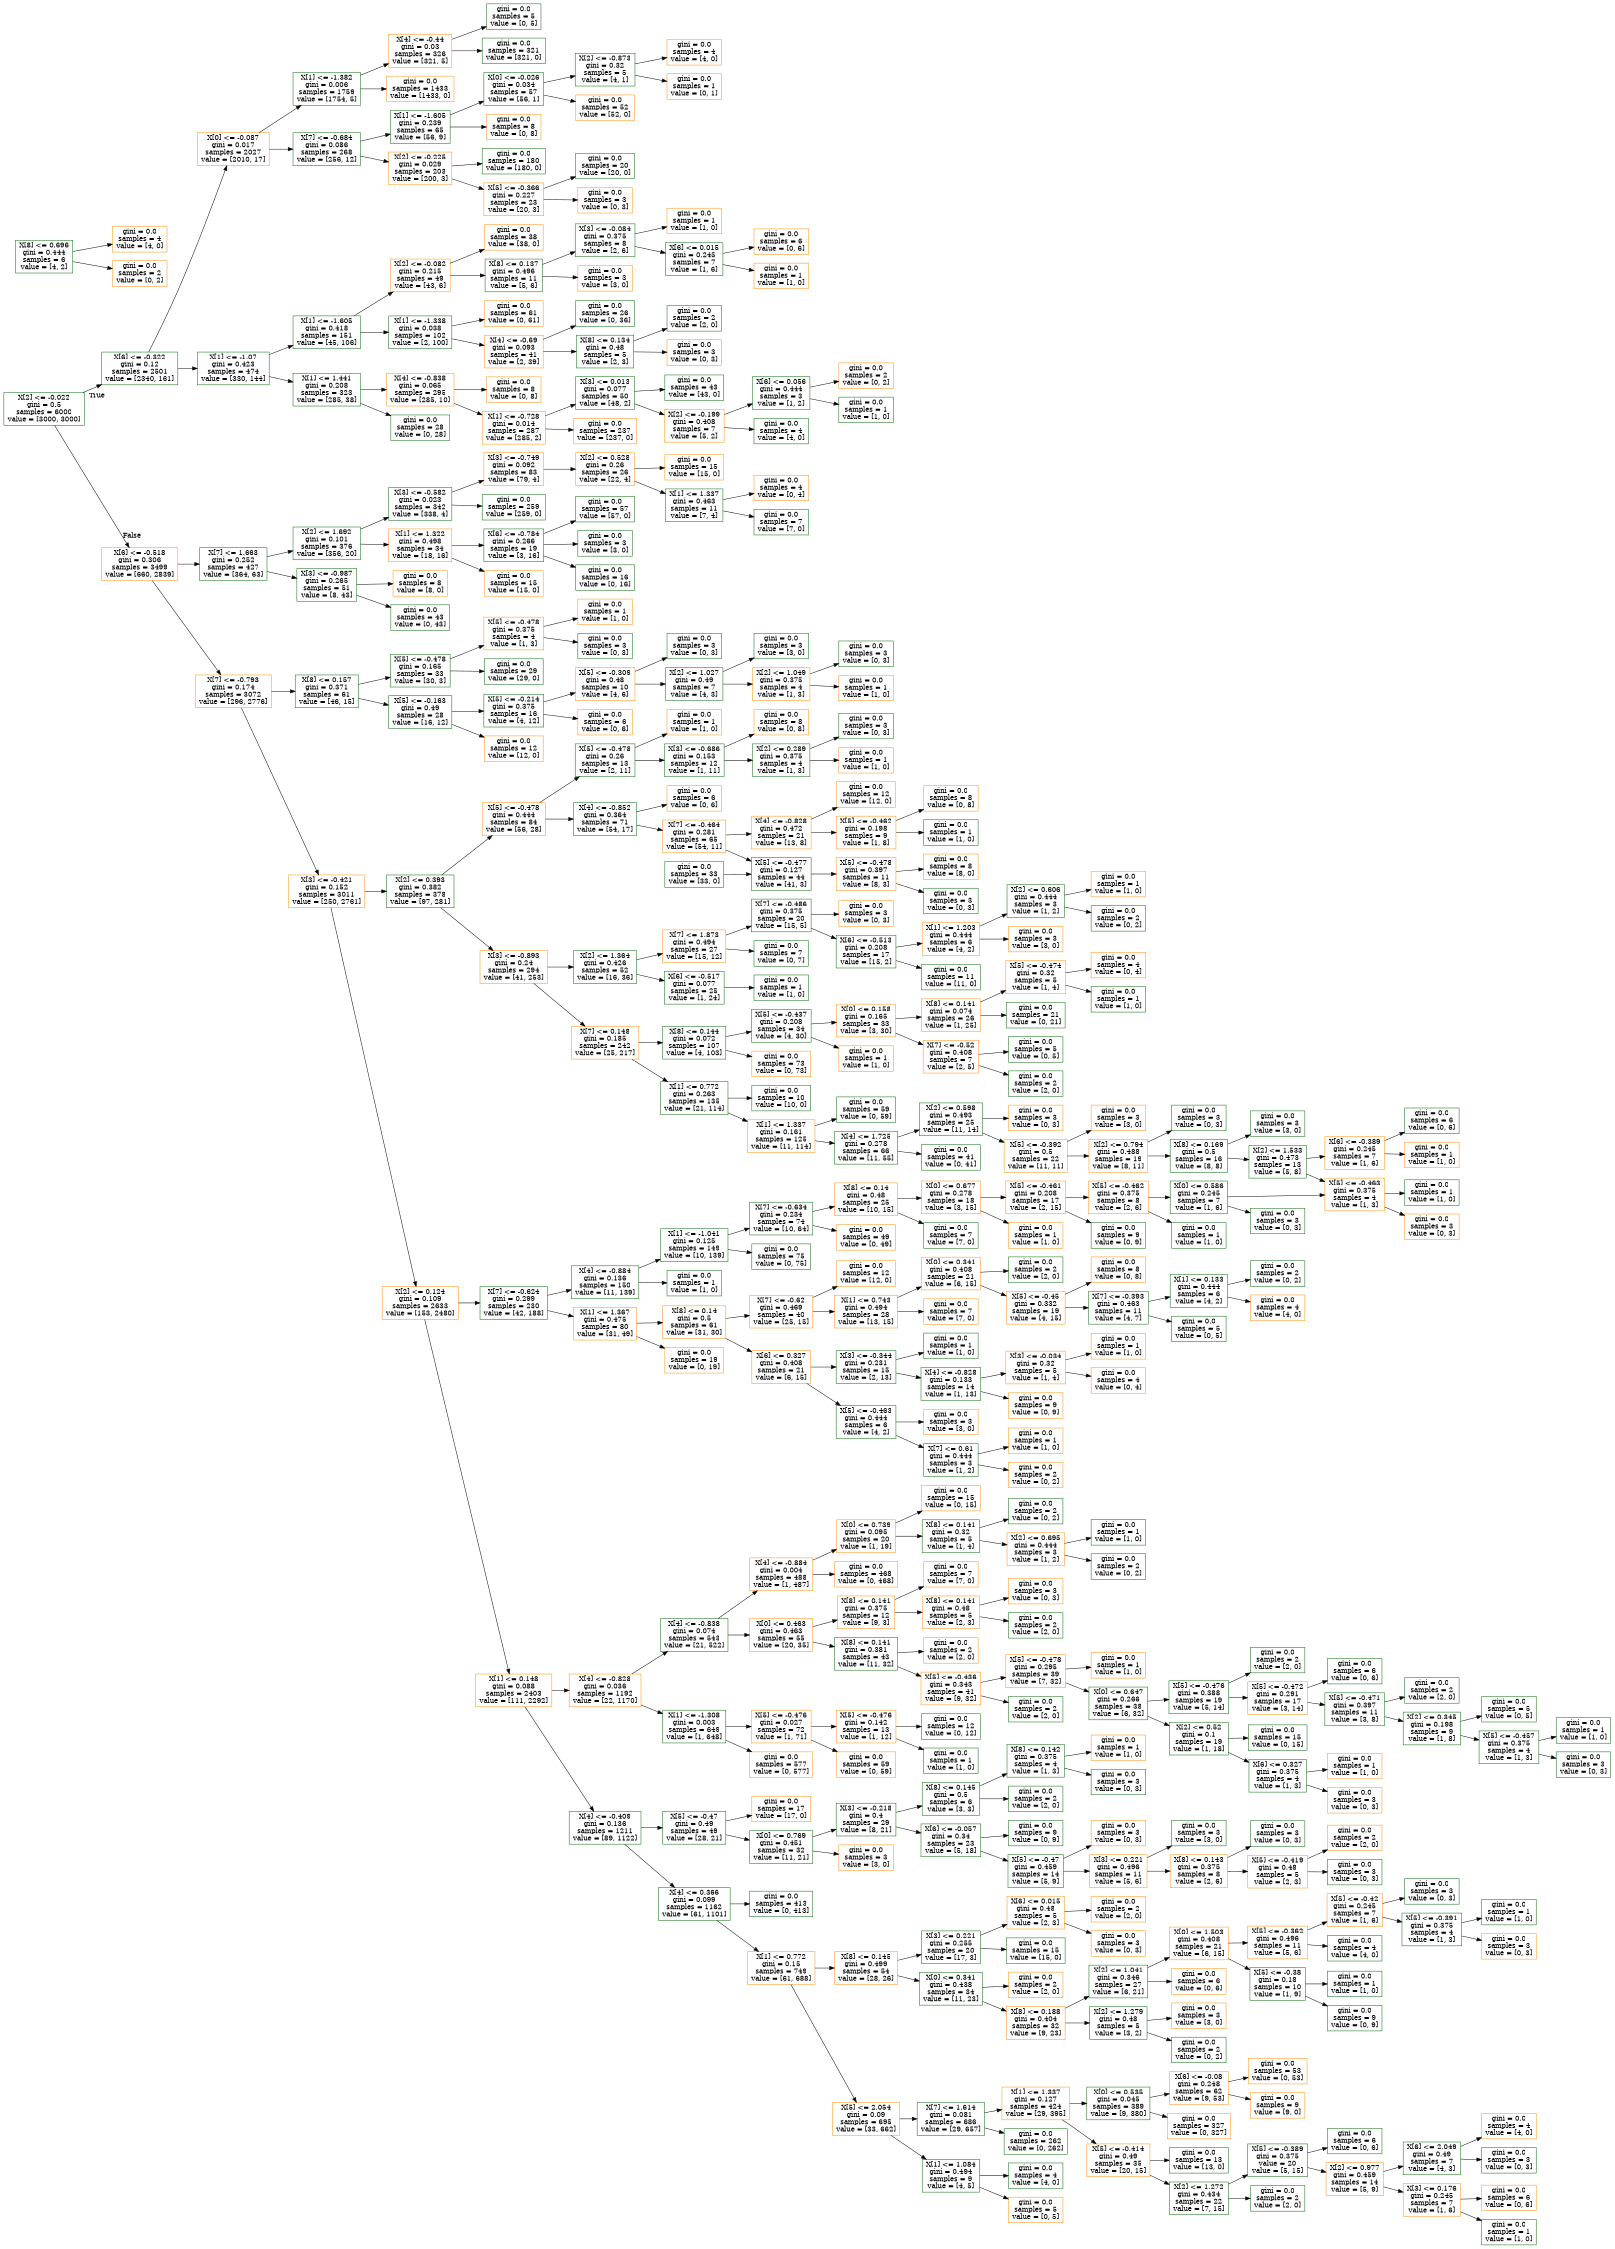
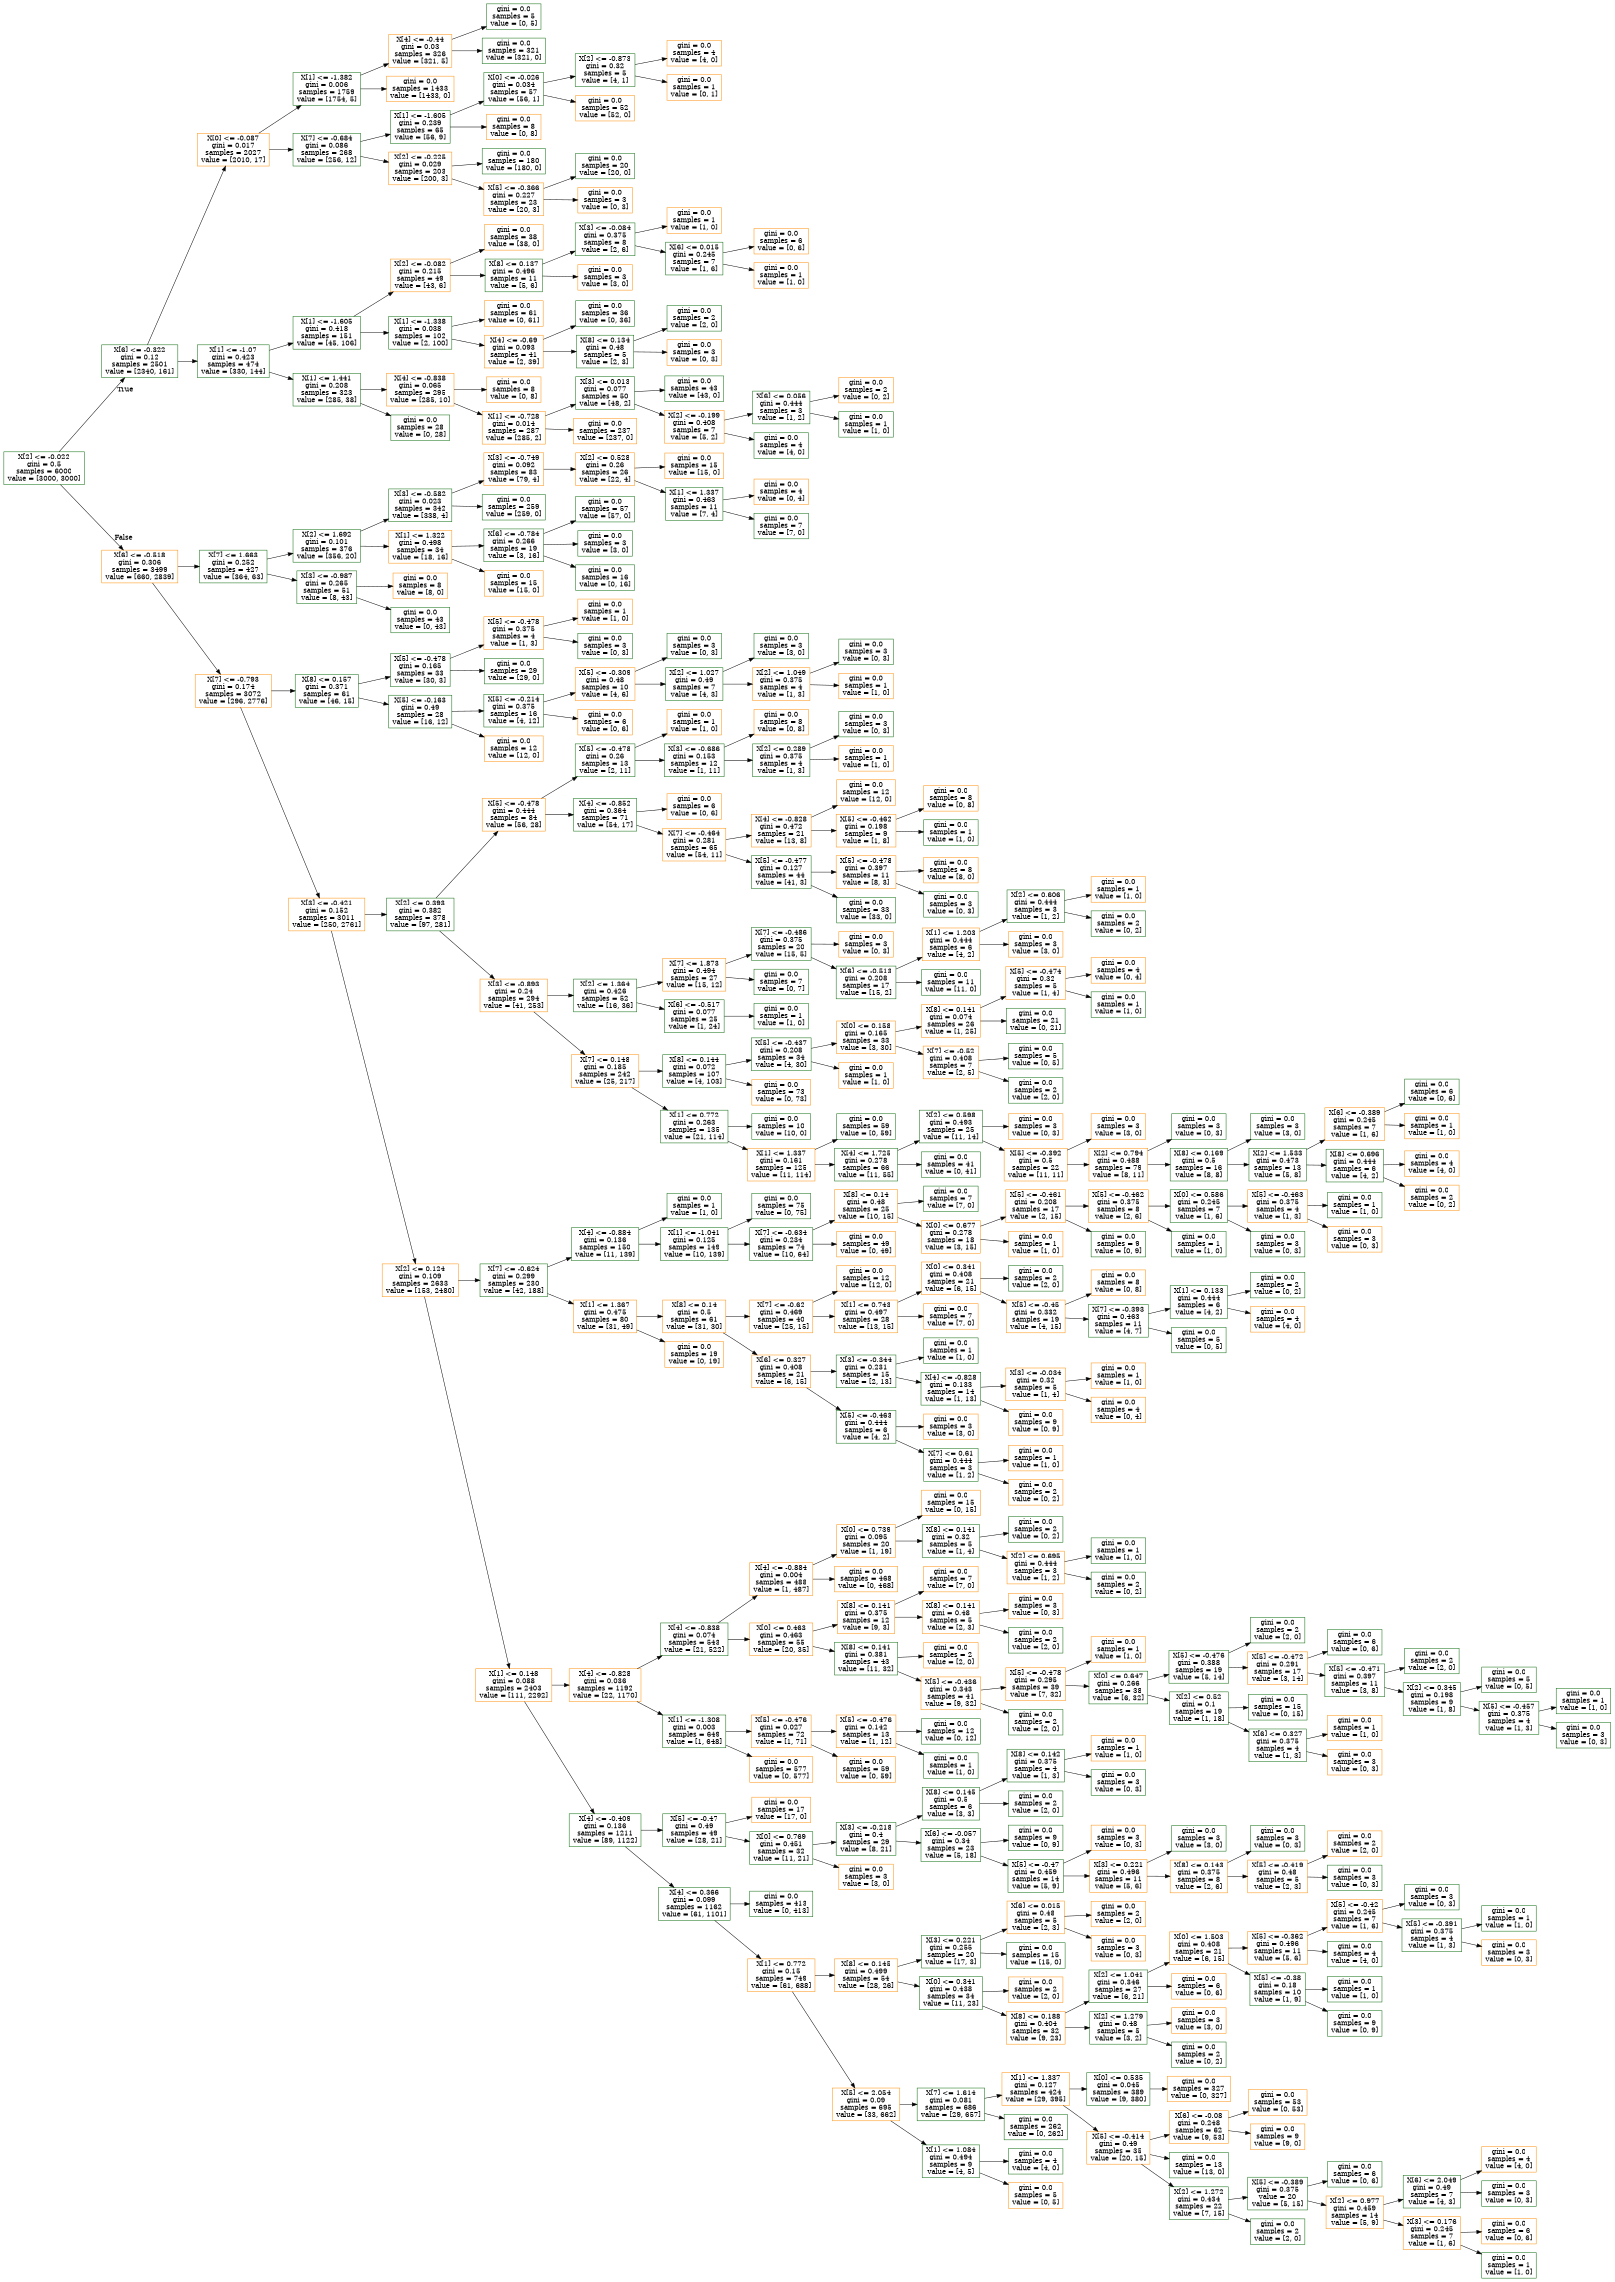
(605, 314) -> (605, 314)
(735, 874) -> (822, 890)
(1118, 1156) -> (1118, 1165)
(1313, 1177) -> (1314, 1165)
(866, 1312) -> (866, 1316)
(1157, 2096) -> (1157, 2138)
